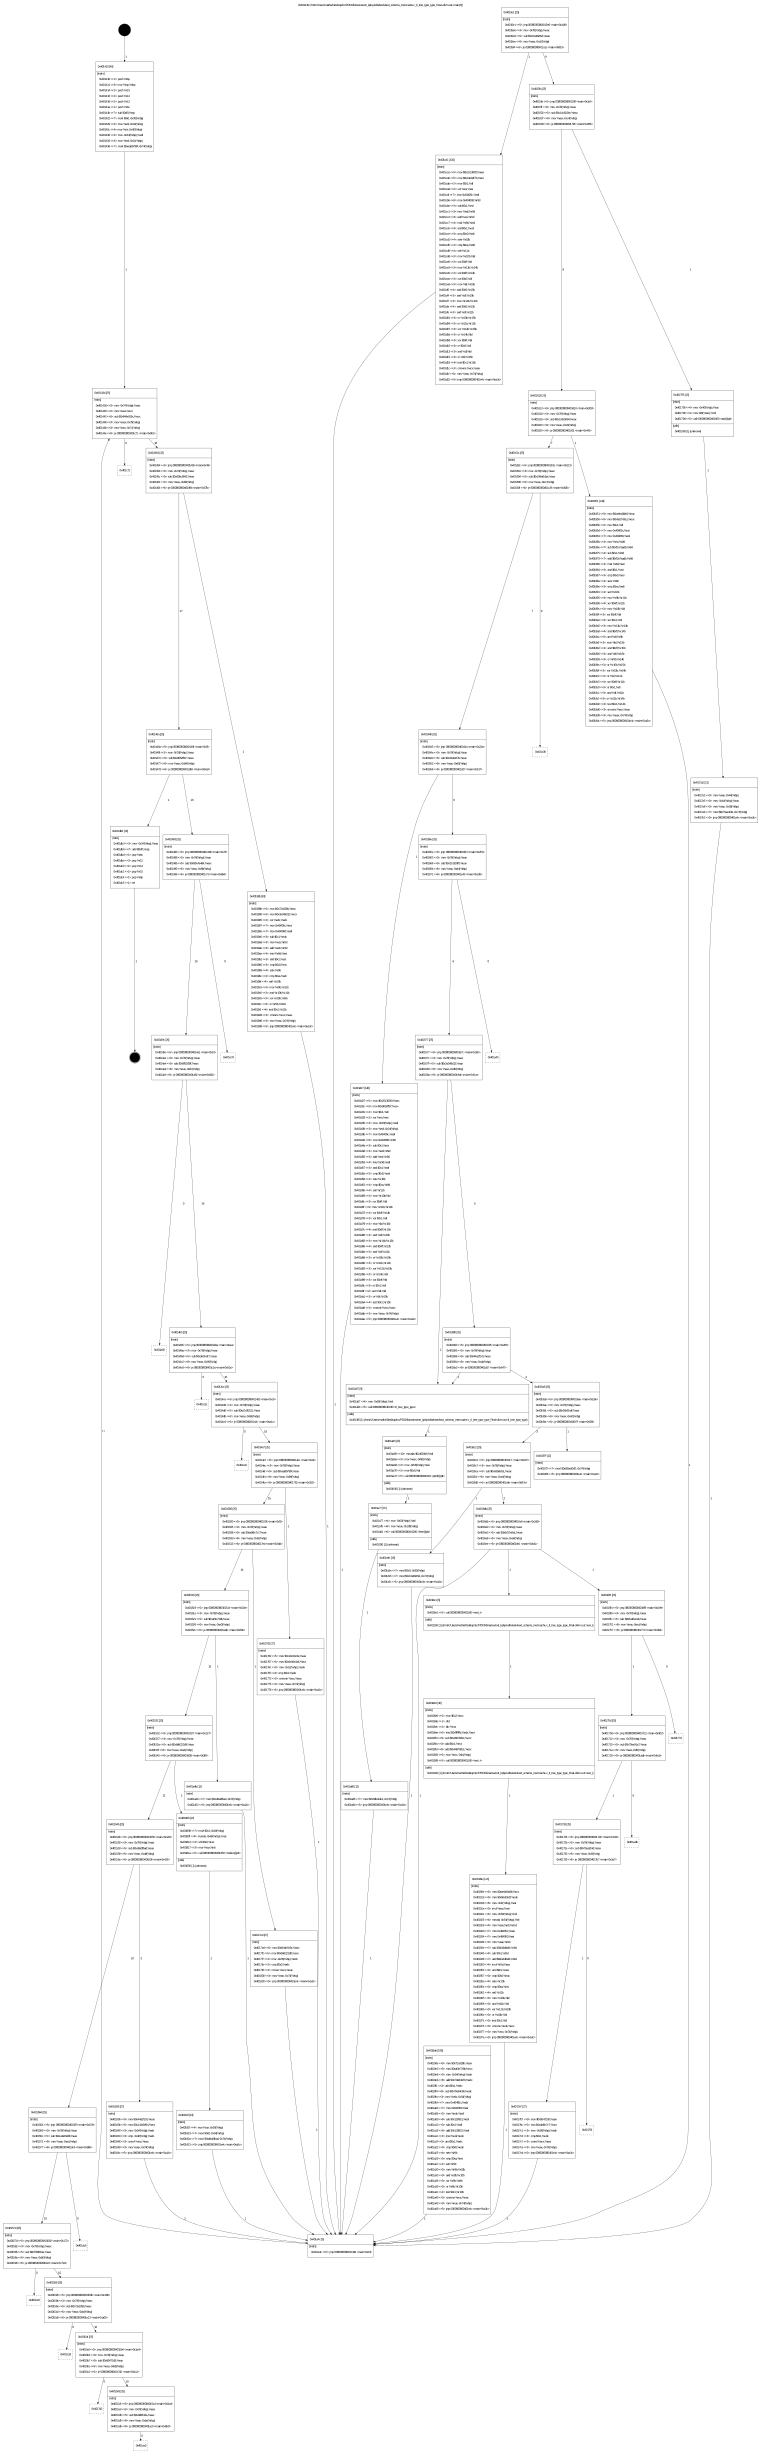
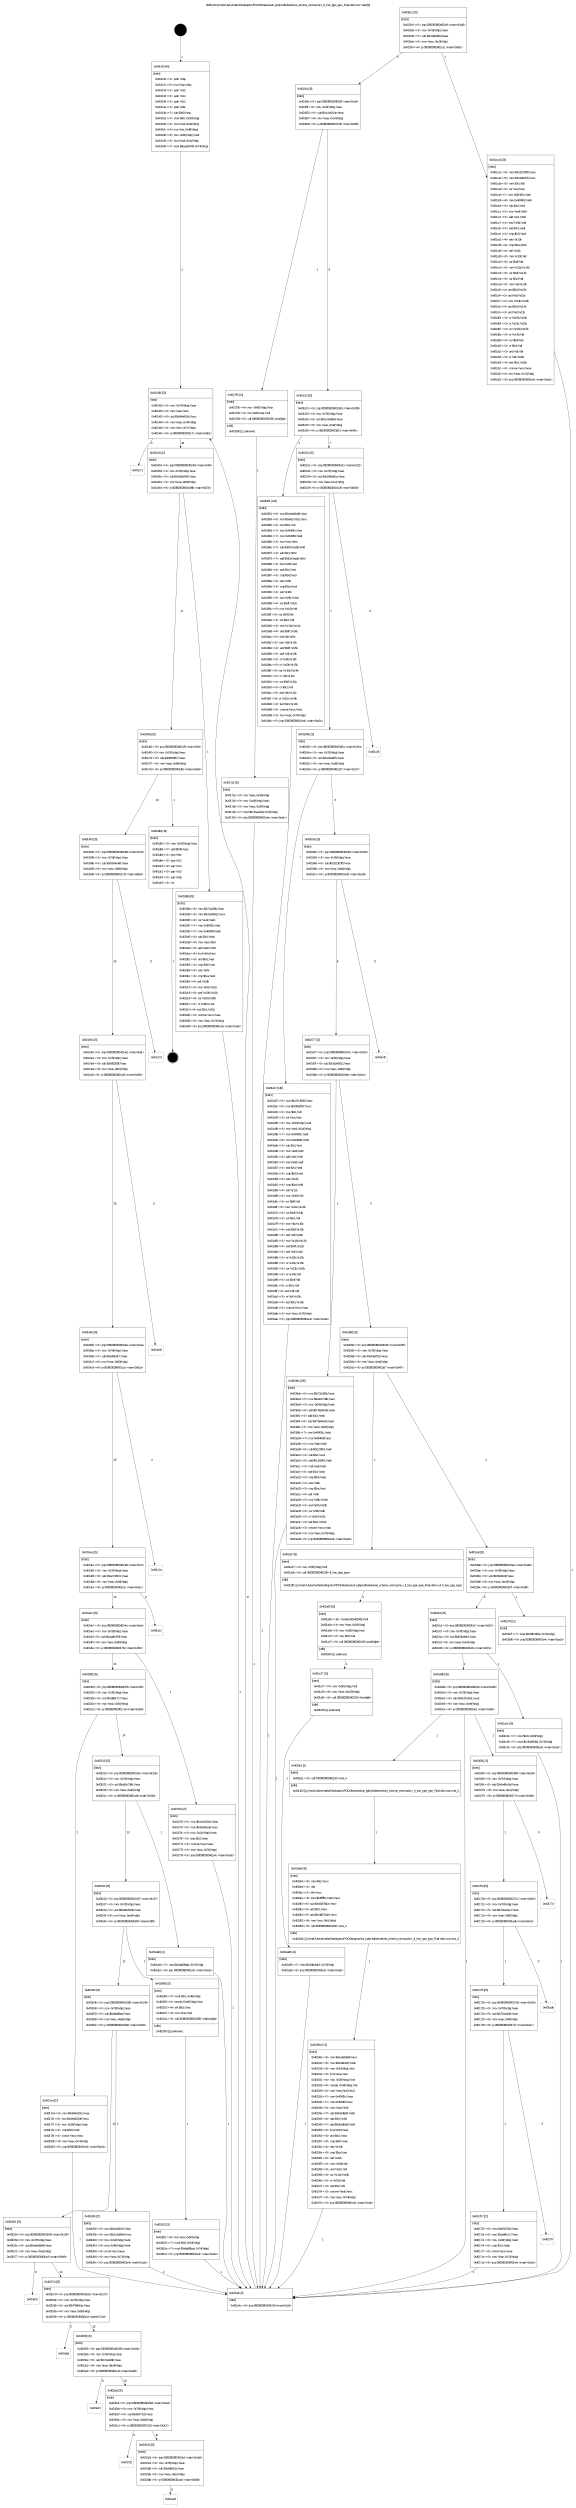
(442, 1231) -> (334, 1227)
